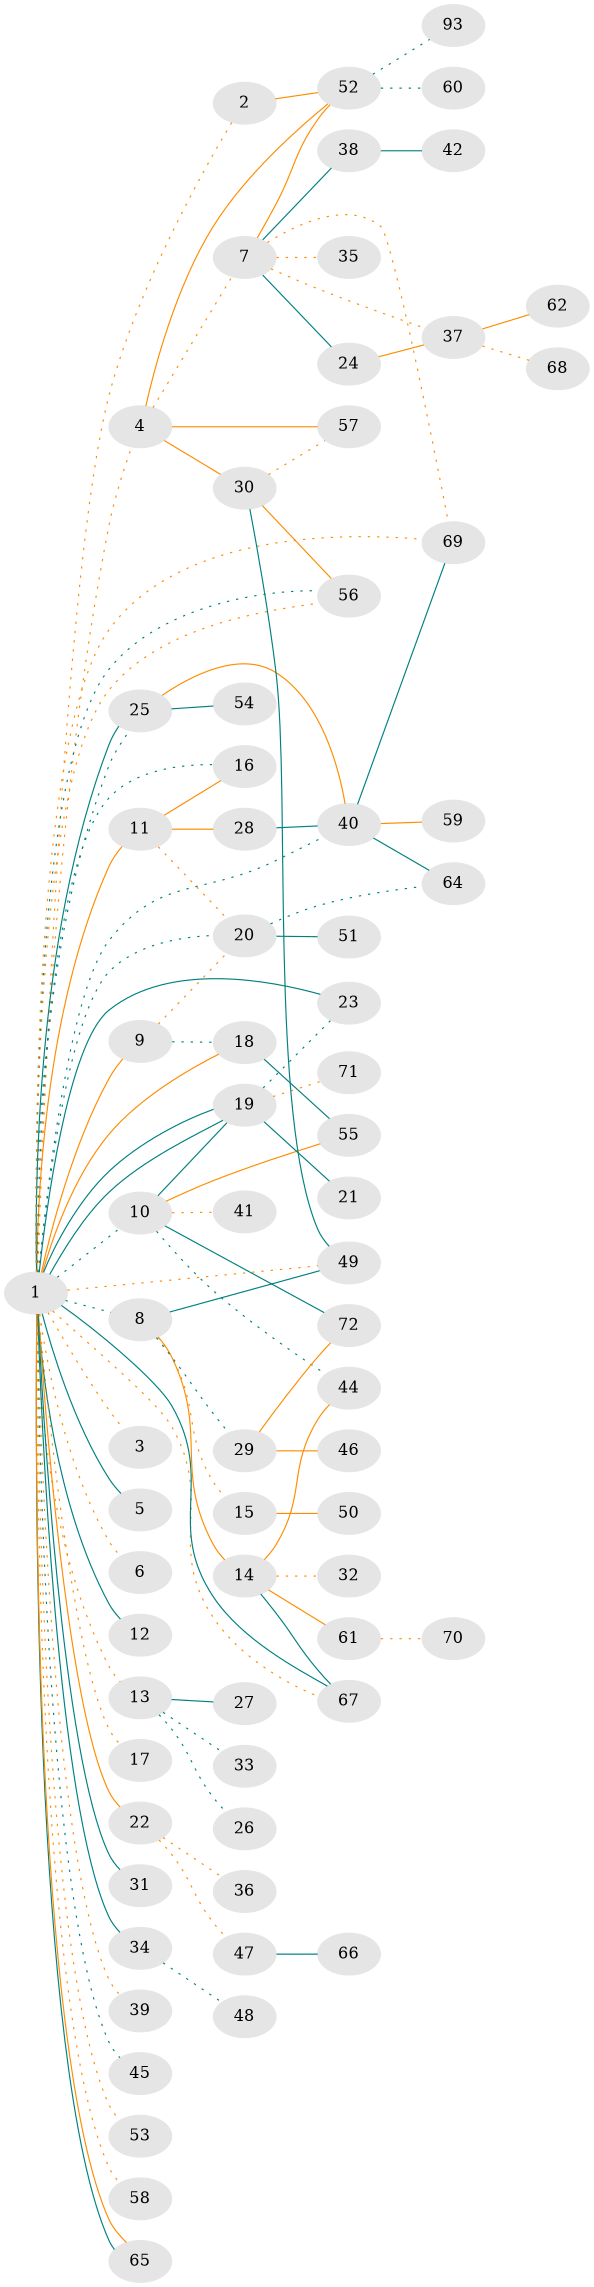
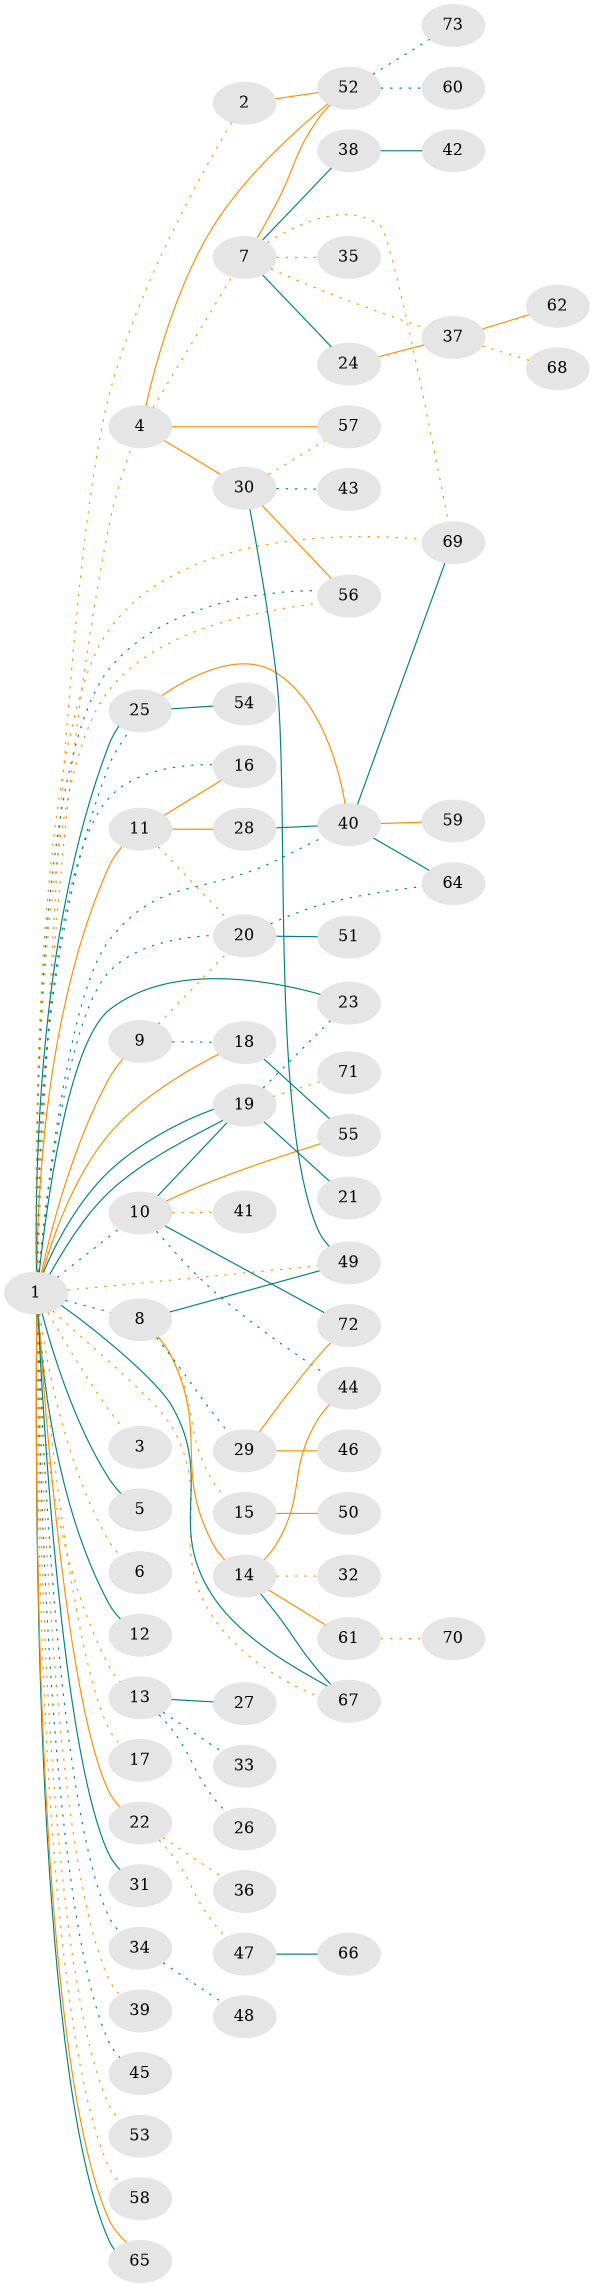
(453, 26) -> (453, 26)
none -> (349, 489)
(69, 1737) -> (69, 1737)
